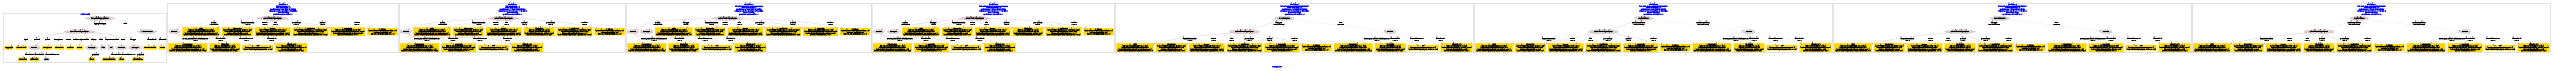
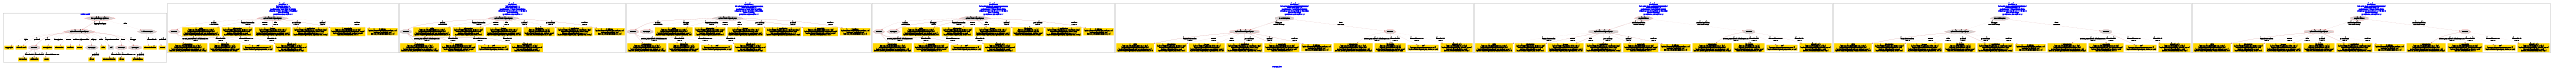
(162, 40) -> (162, 40)
(103, 48) -> (103, 48)
(46, 59) -> (46, 59)
